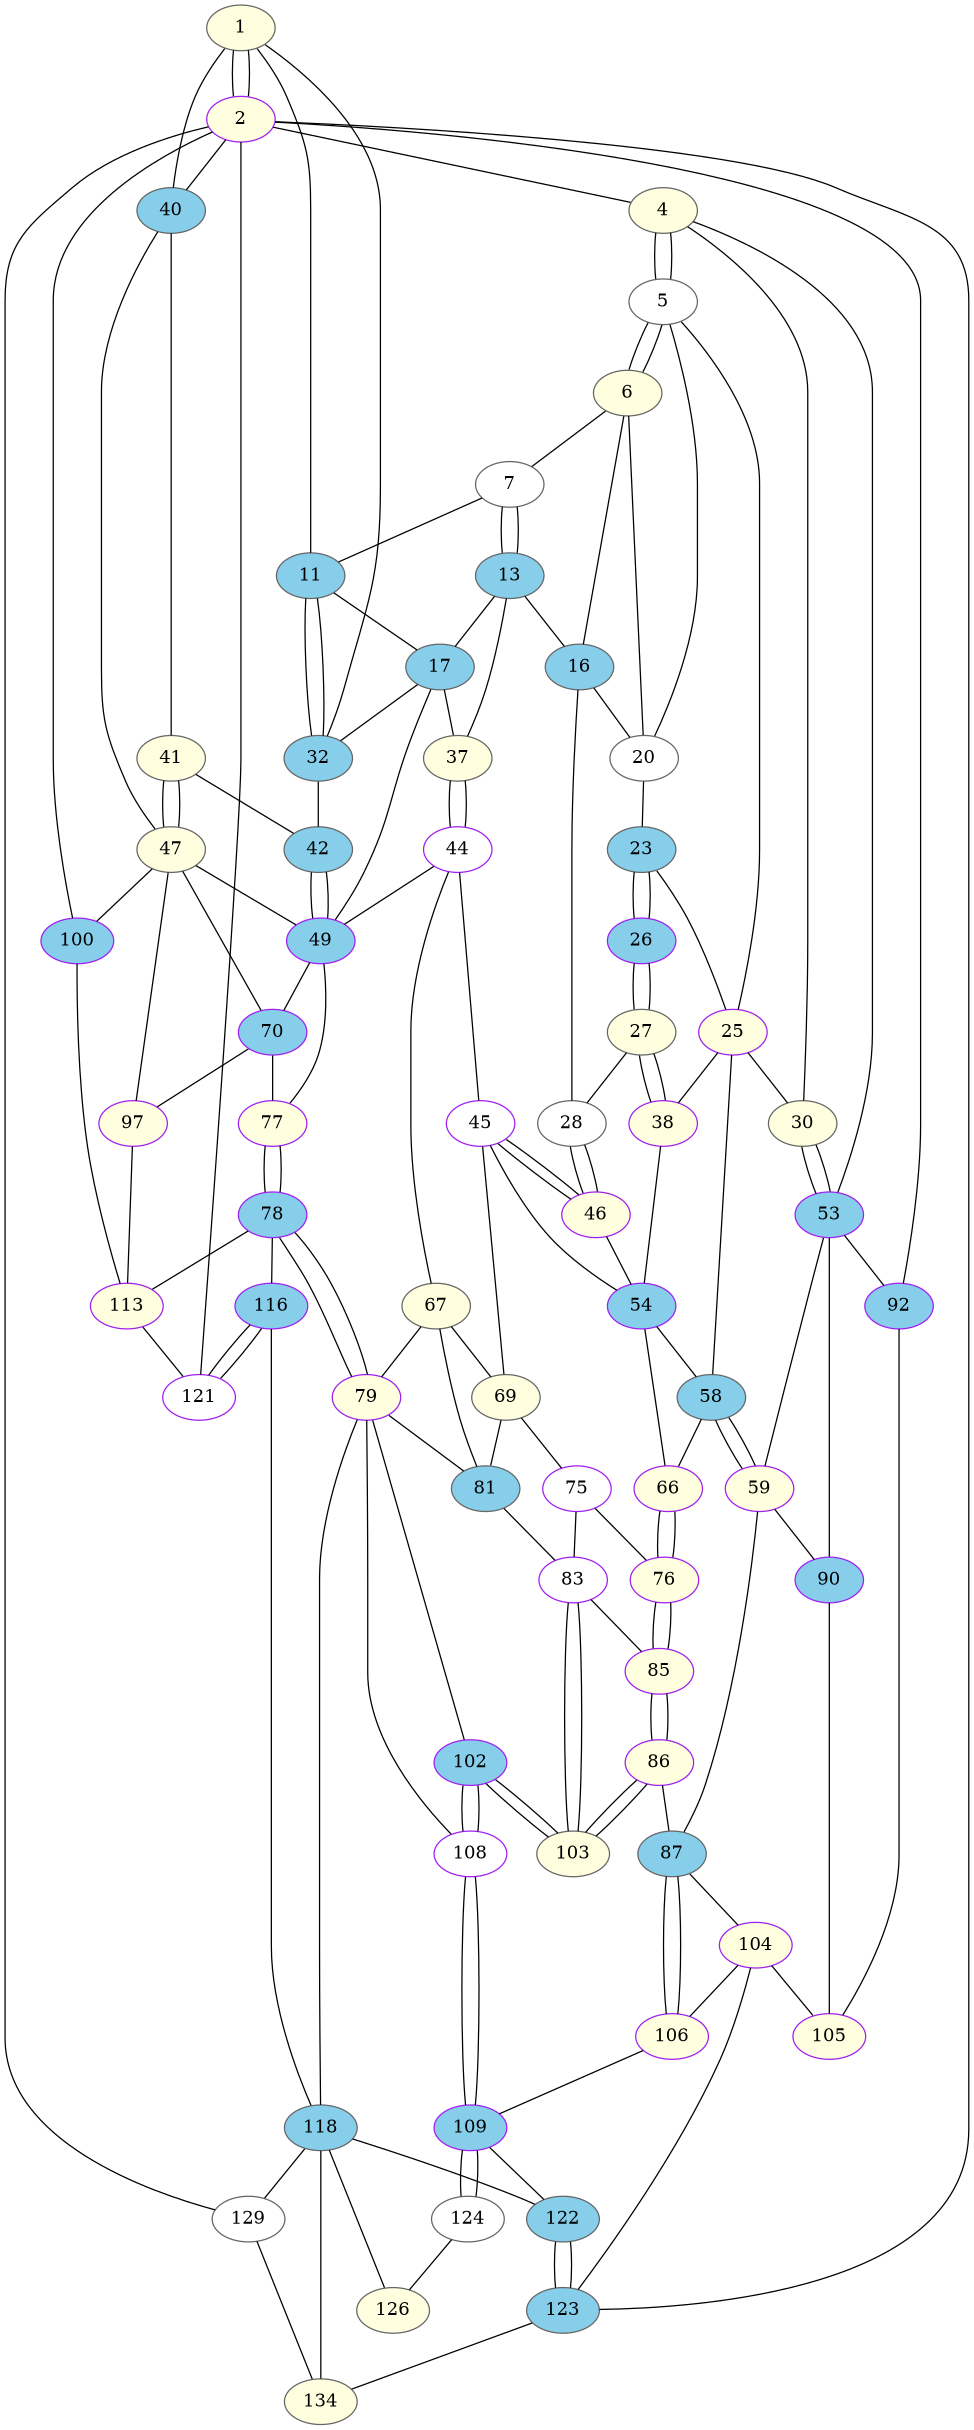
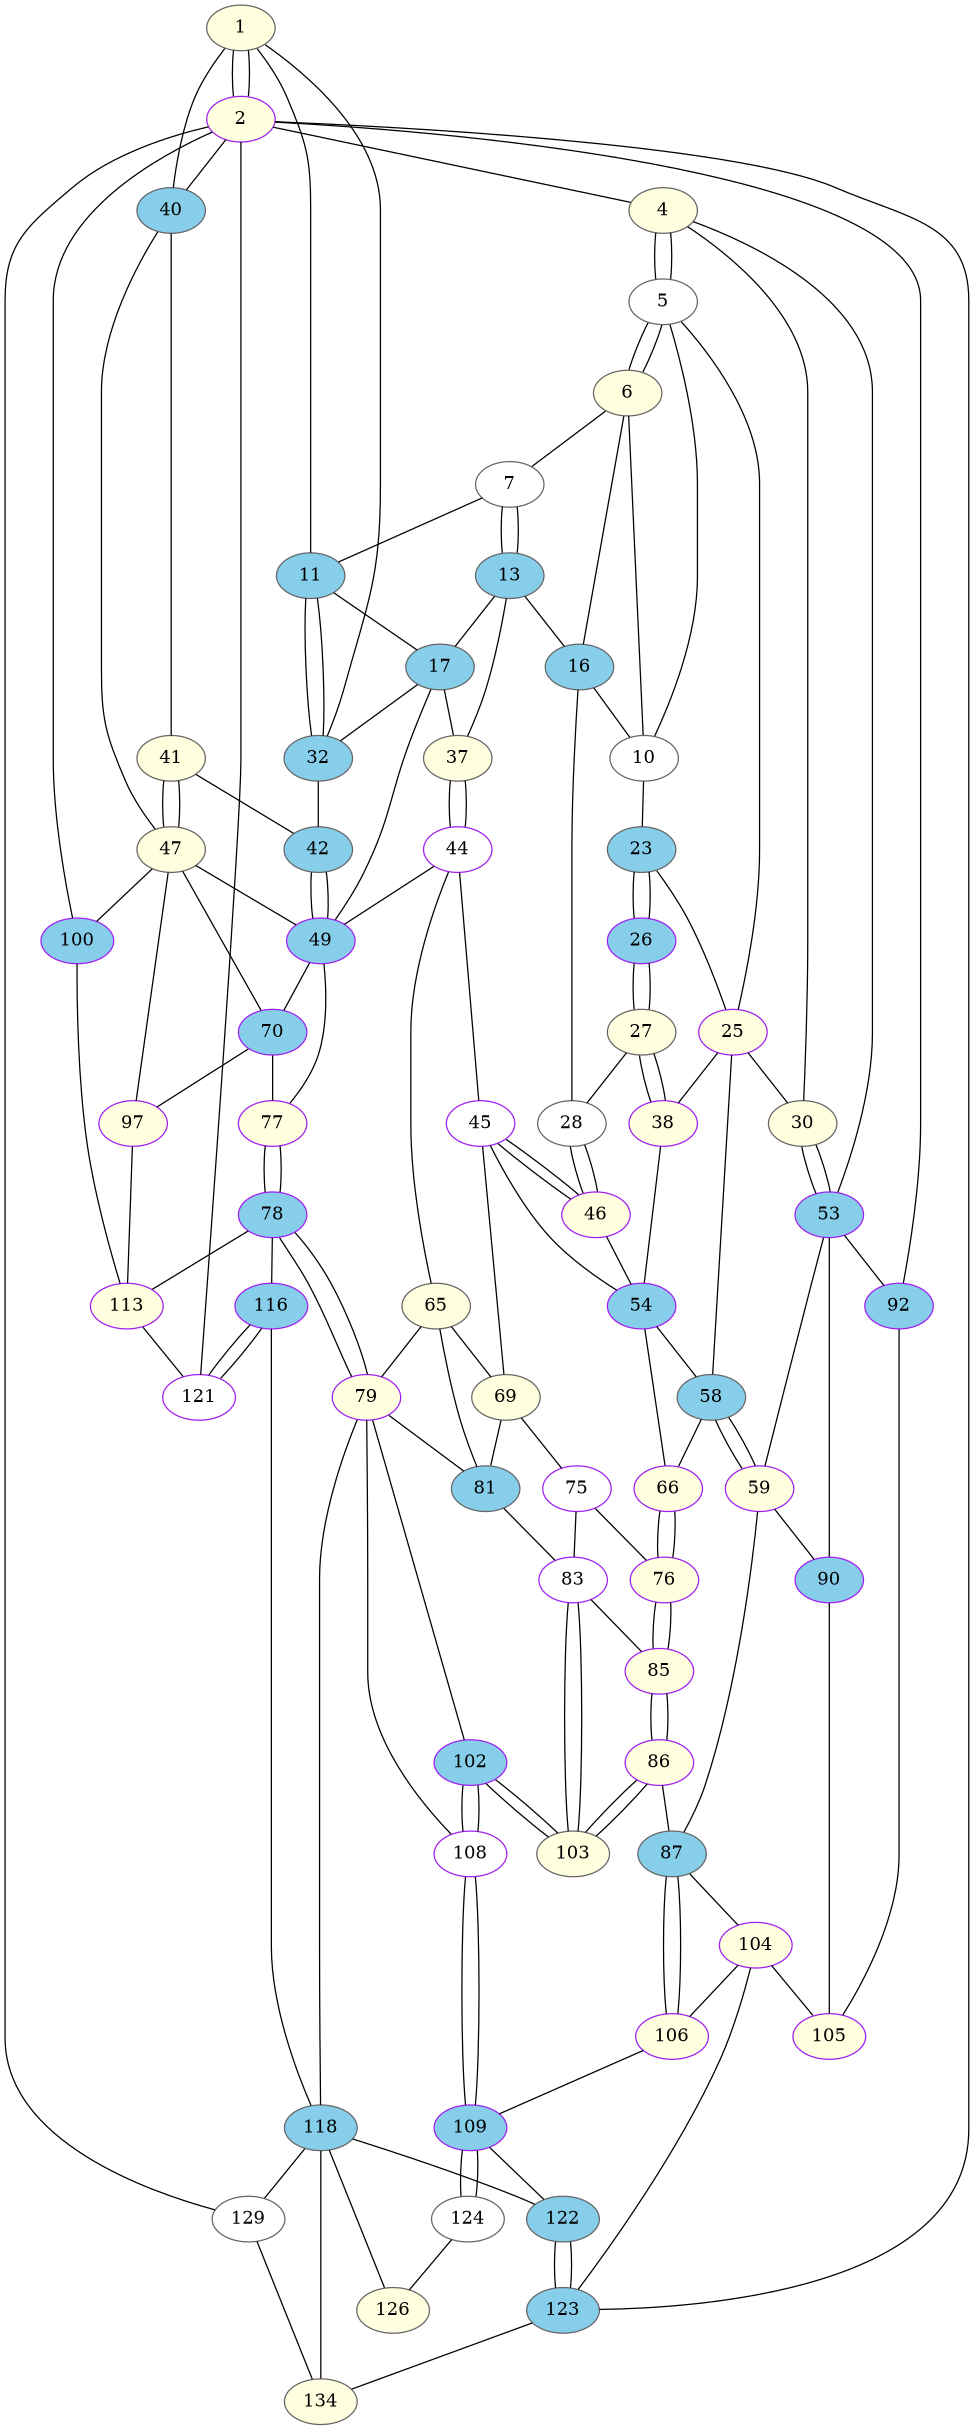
(644, 758) -> (644, 758)
(436, 1306) -> (436, 1306)
